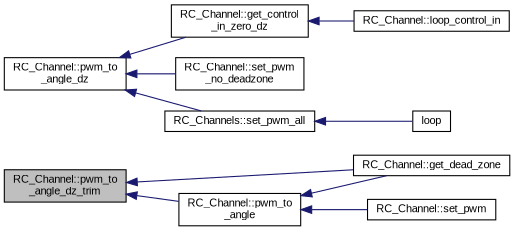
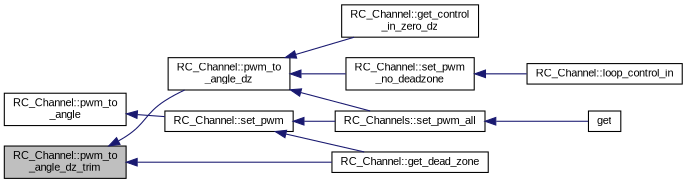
(337, 21) -> (506, 74)
none -> (320, 121)
(432, 121) -> (605, 121)
(349, 184) -> (325, 143)
(158, 199) -> (154, 109)
